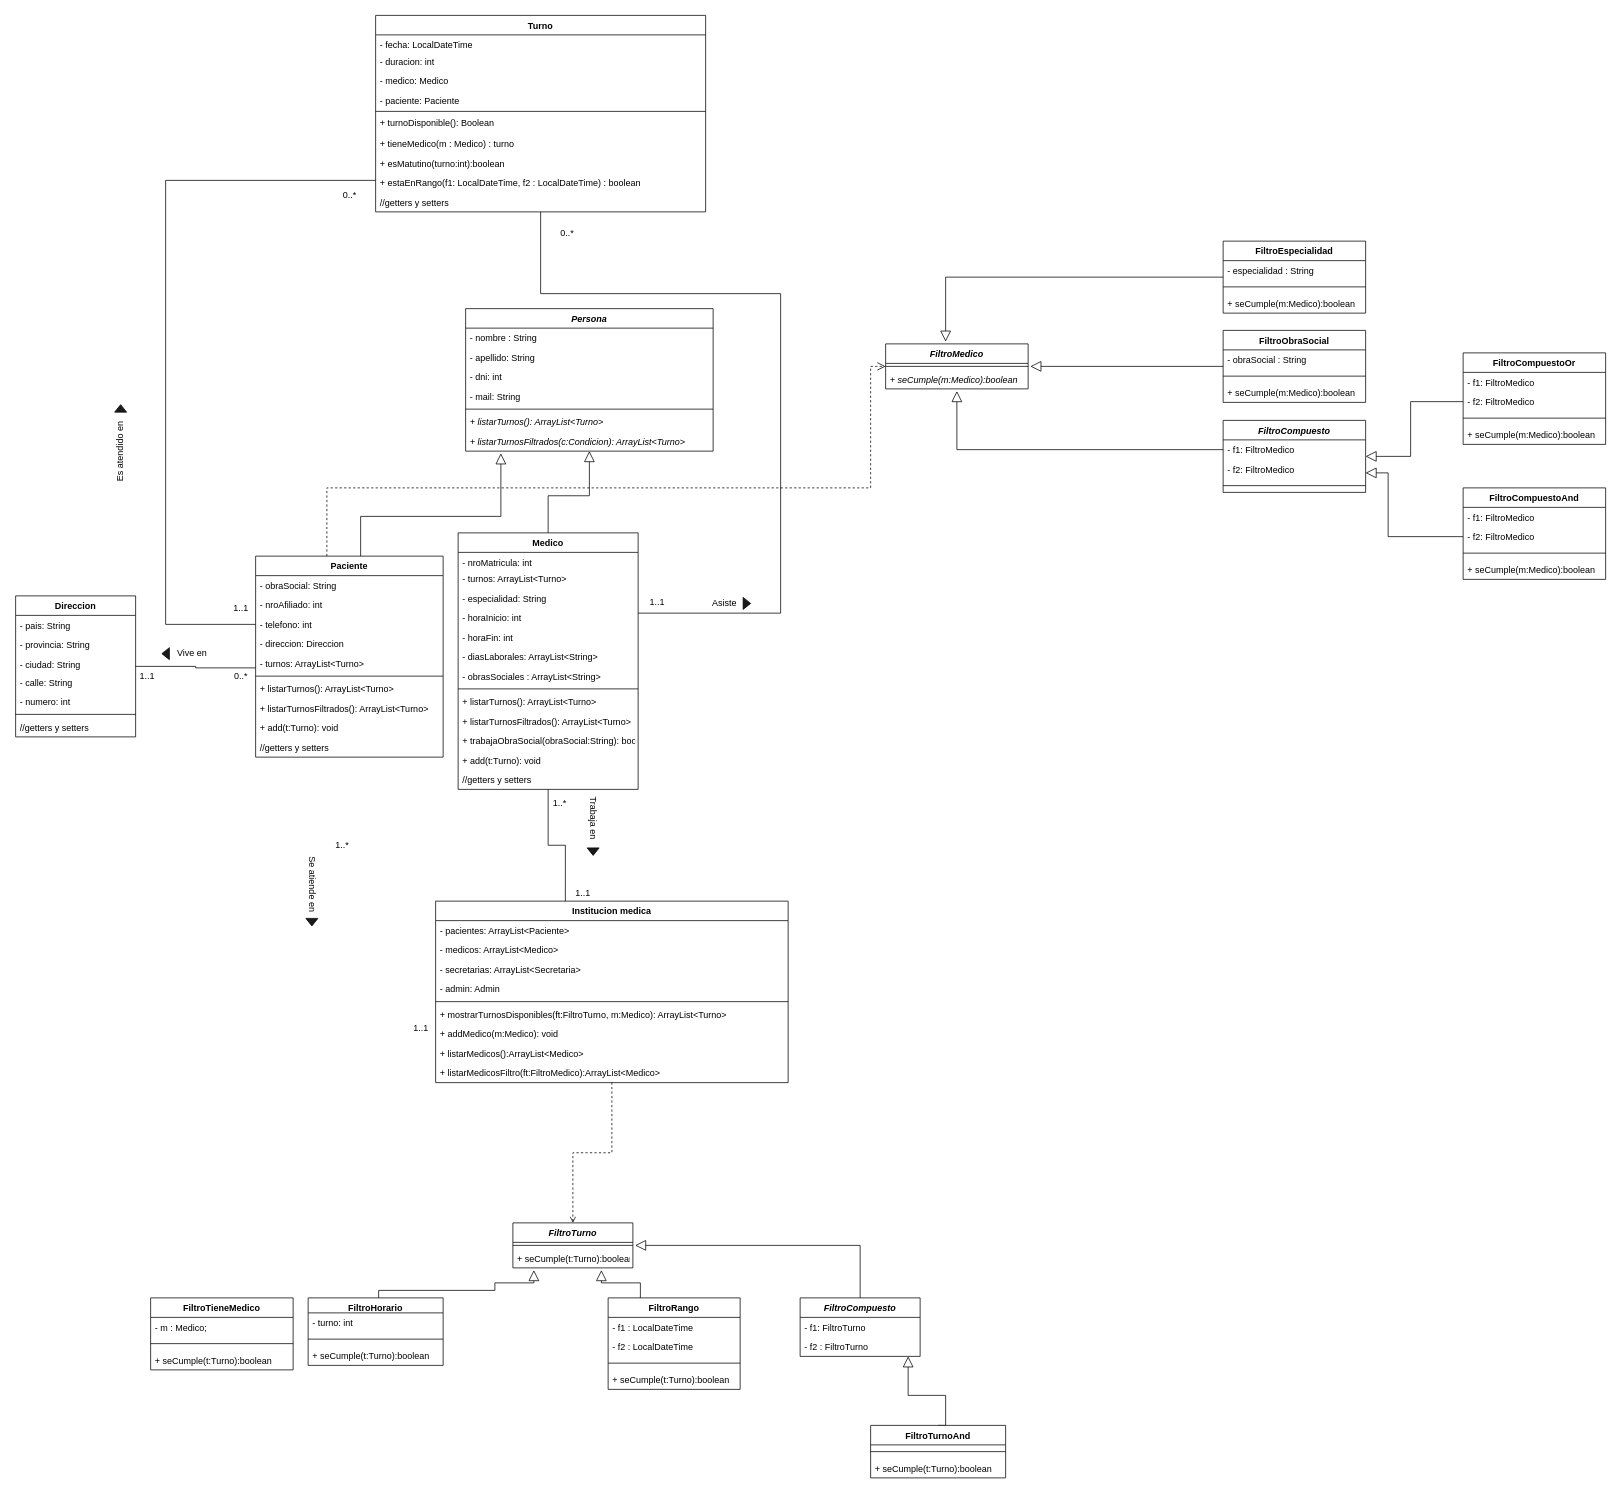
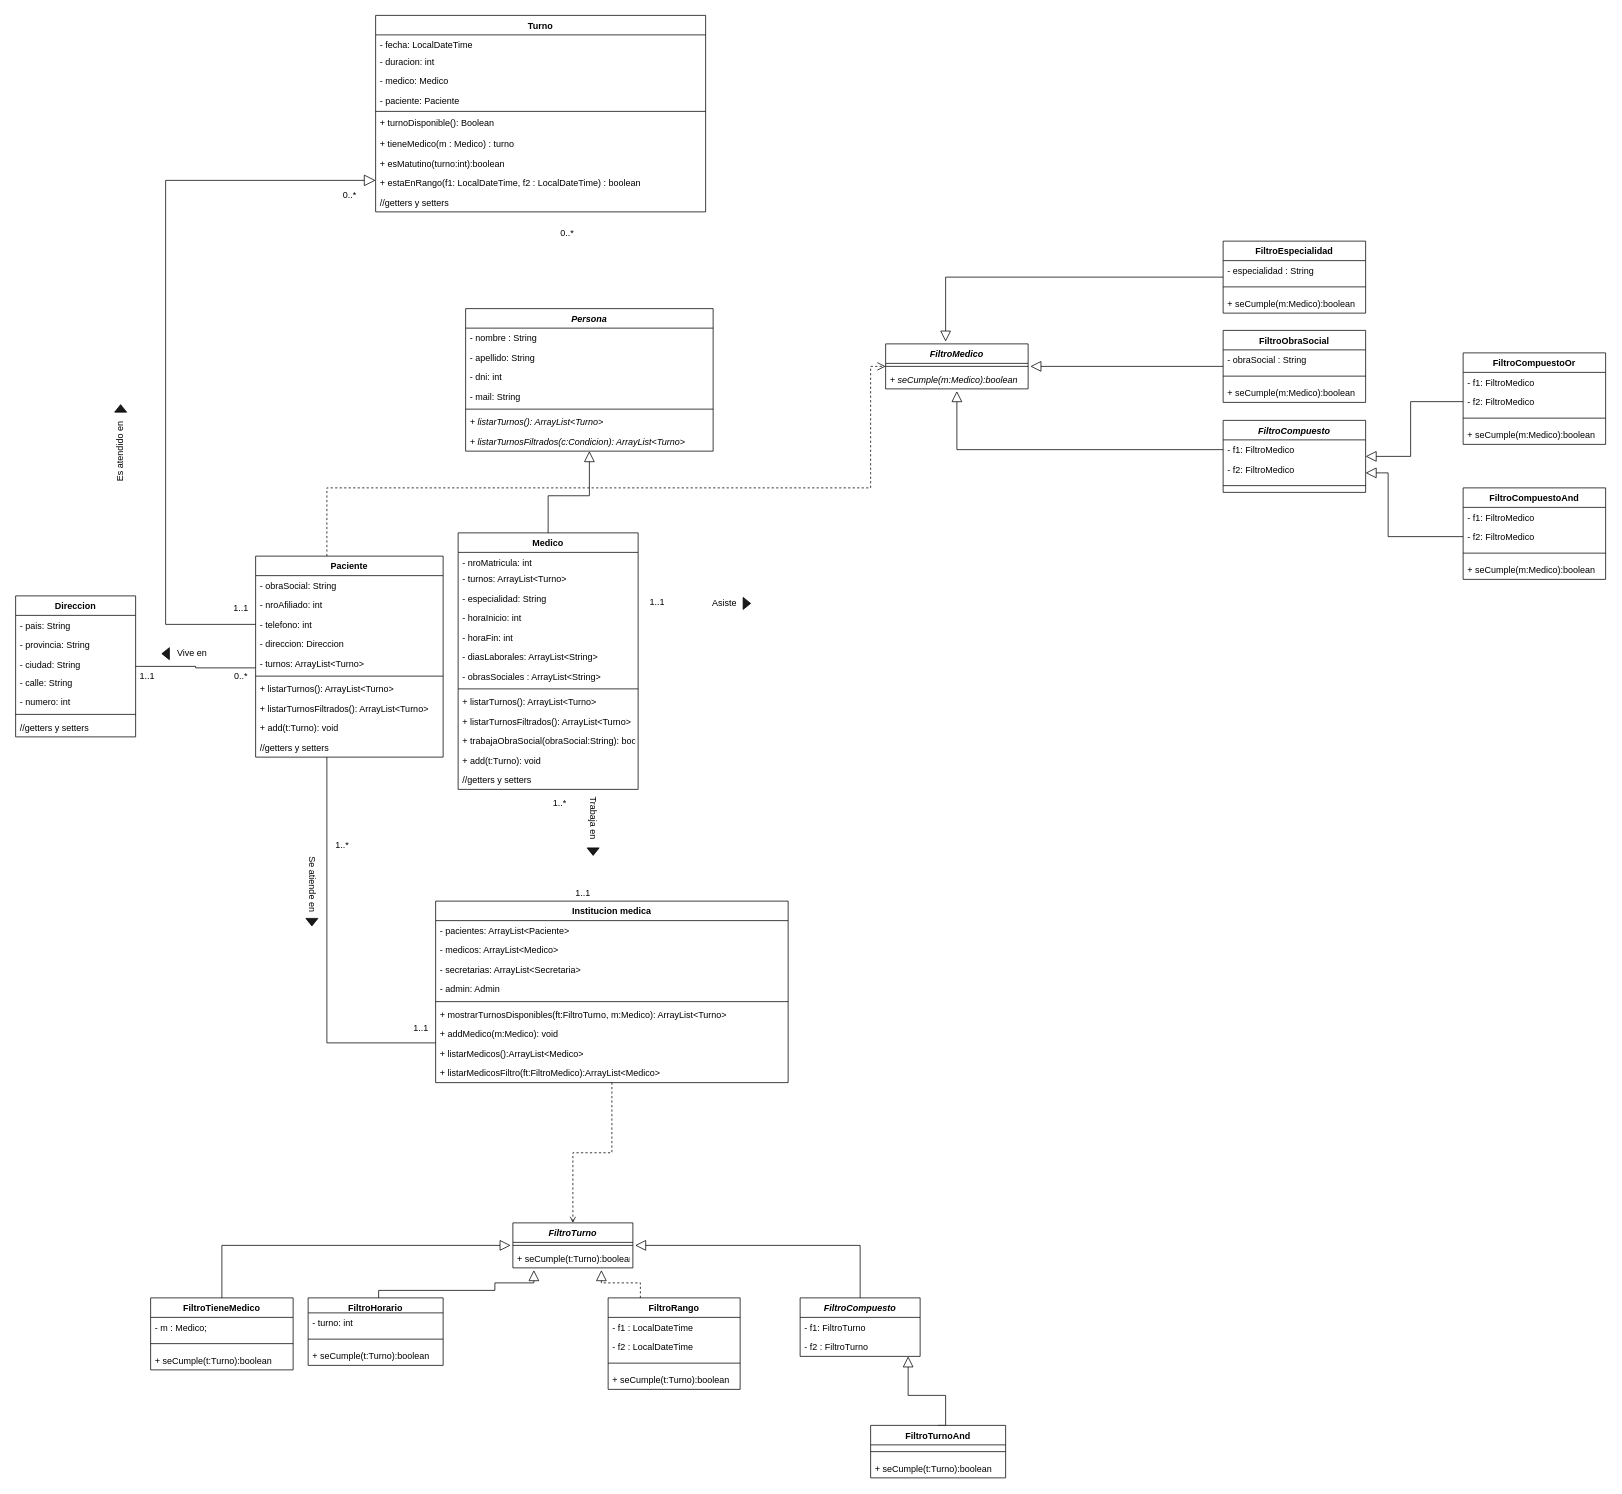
(367, 180) -> (363, 180)
(780, 364) -> none
(438, 516) -> none
(557, 845) -> none
none -> (327, 954)
none -> (335, 1245)
(626, 1283) -> (626, 1283)
